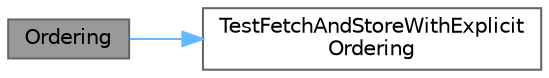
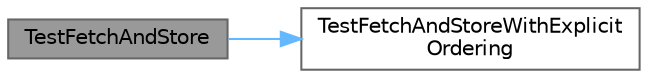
(69, 39) -> (118, 39)
